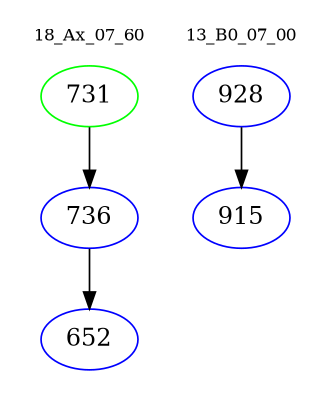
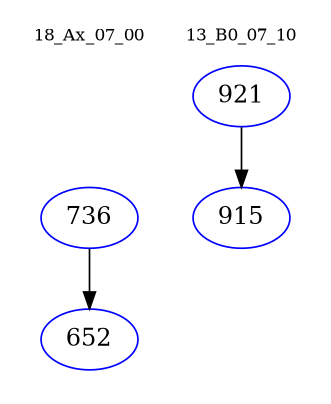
(90, 36) -> (90, 36)
(242, 36) -> (242, 36)
(90, 96) -> none
(242, 96) -> (242, 96)
